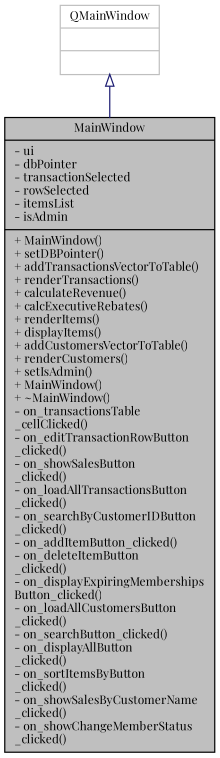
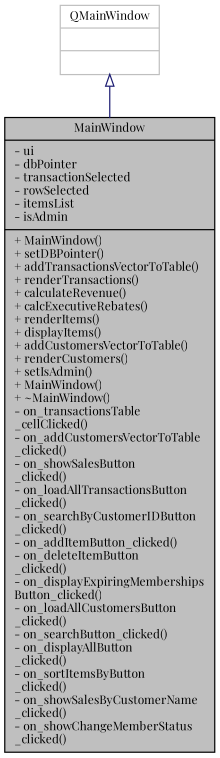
(102, 438) -> (108, 438)
